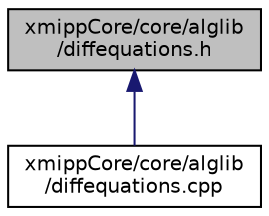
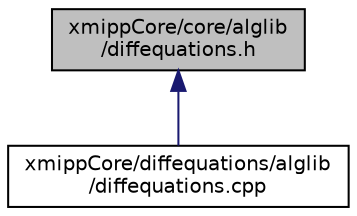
(135, 176) -> (178, 176)
